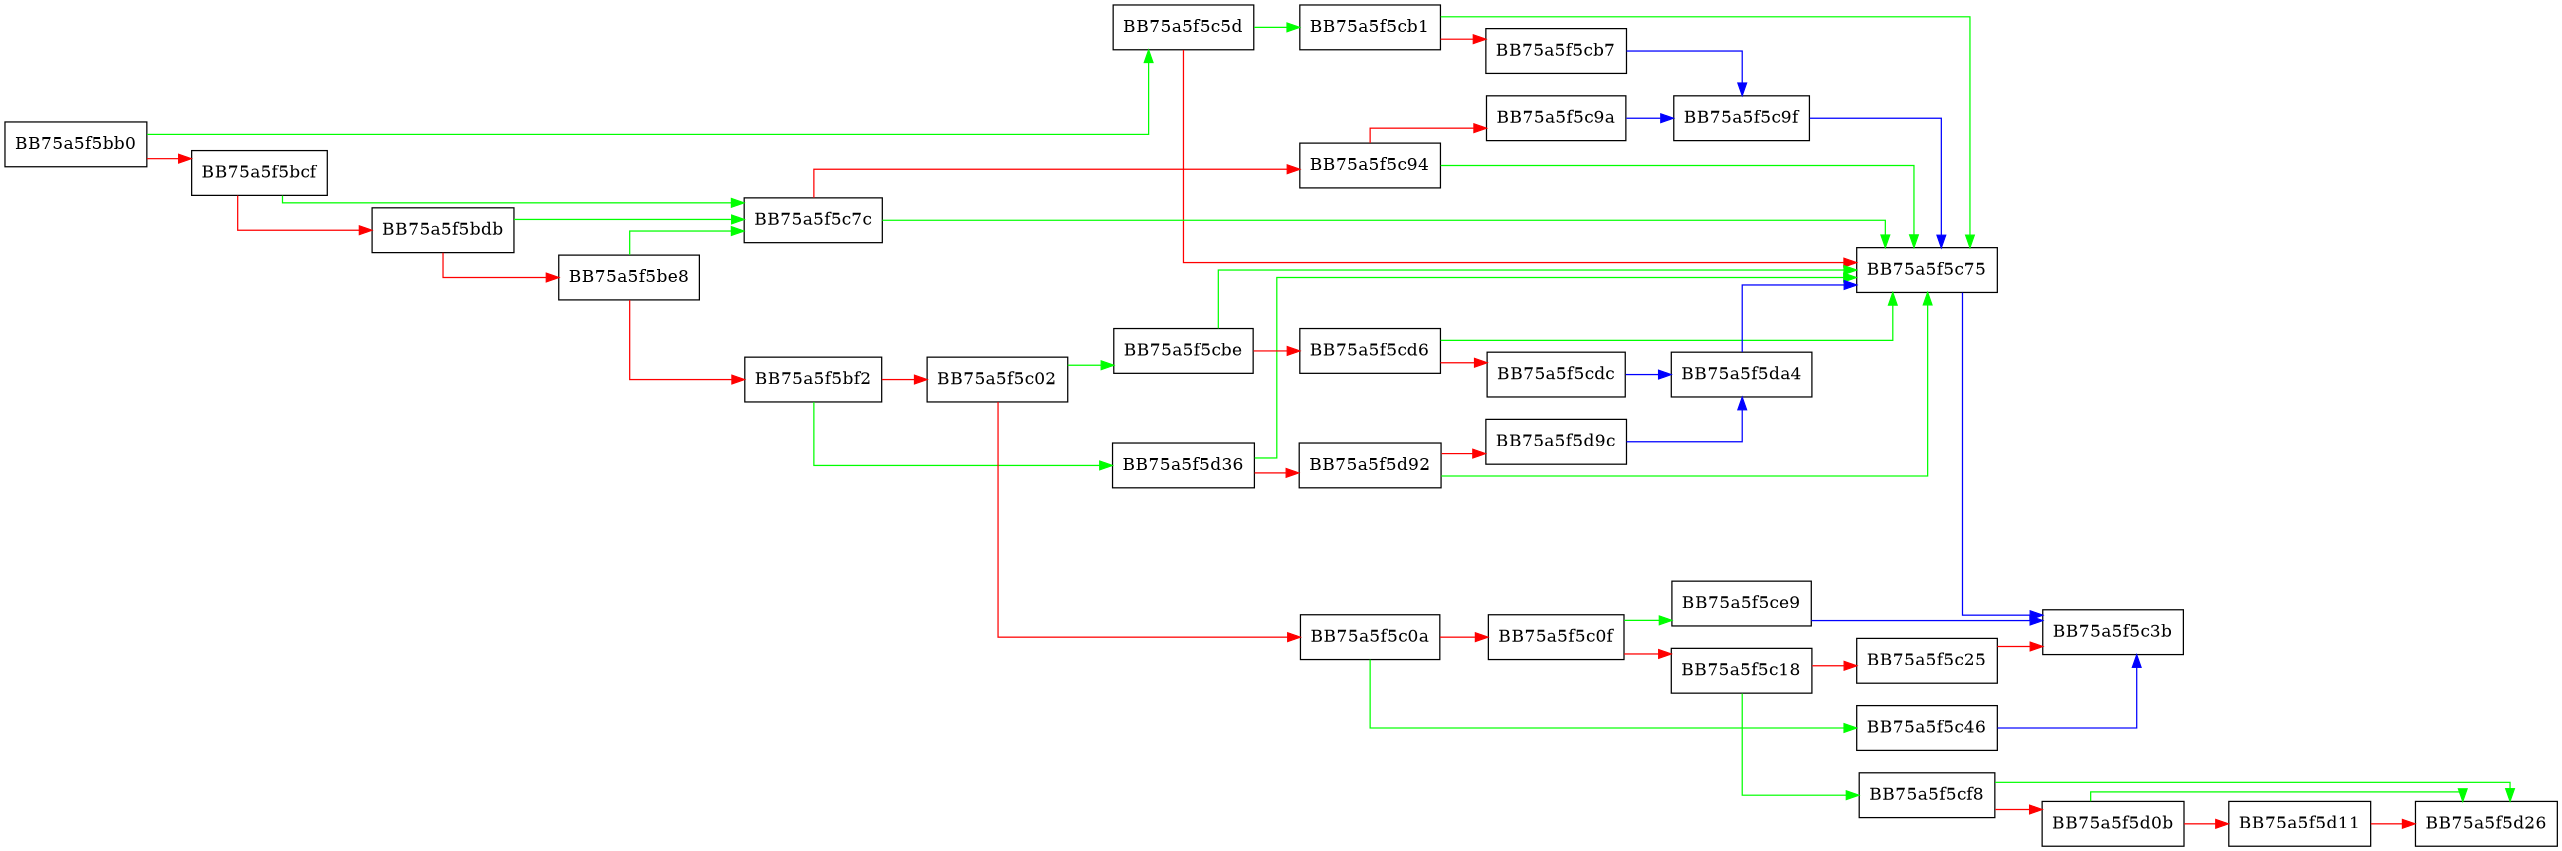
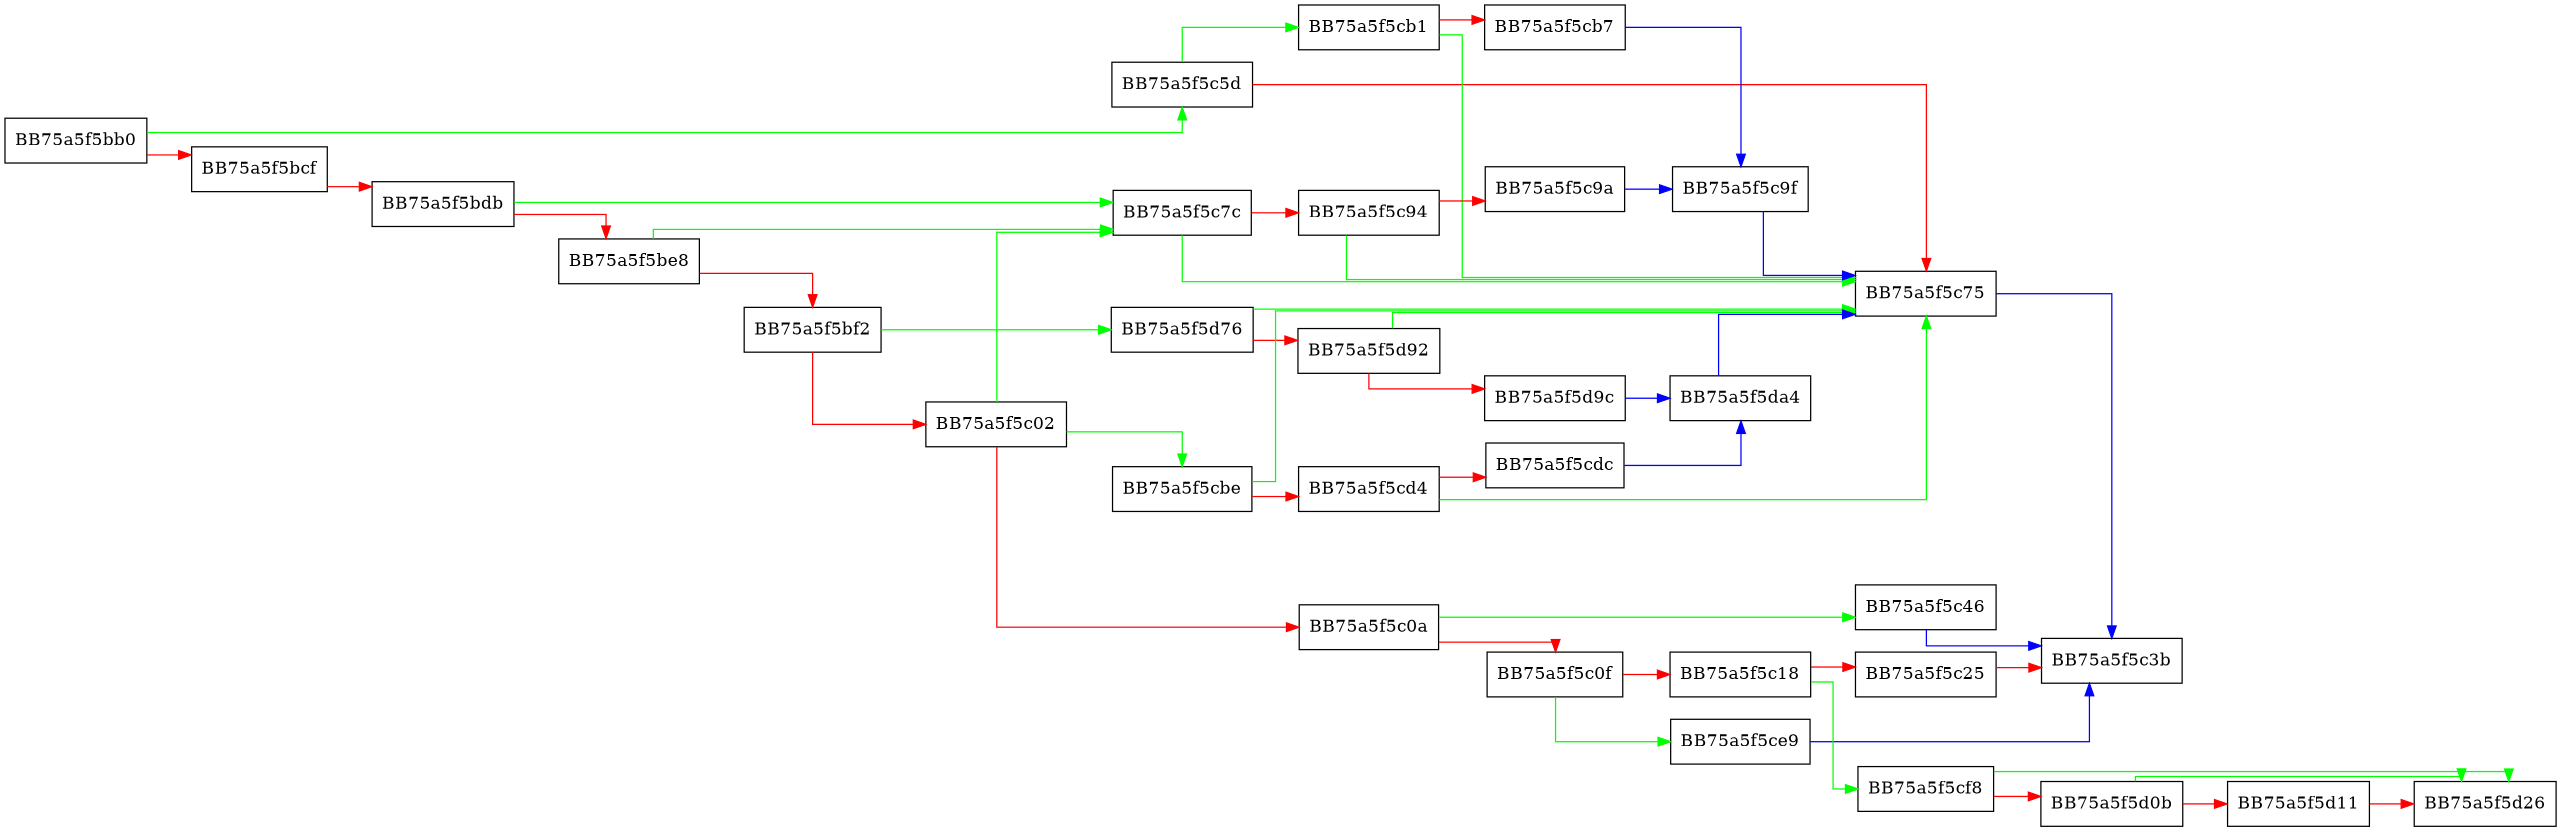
(503, 203) -> (997, 265)
(1370, 351) -> (1369, 489)
(1183, 465) -> (1182, 330)
